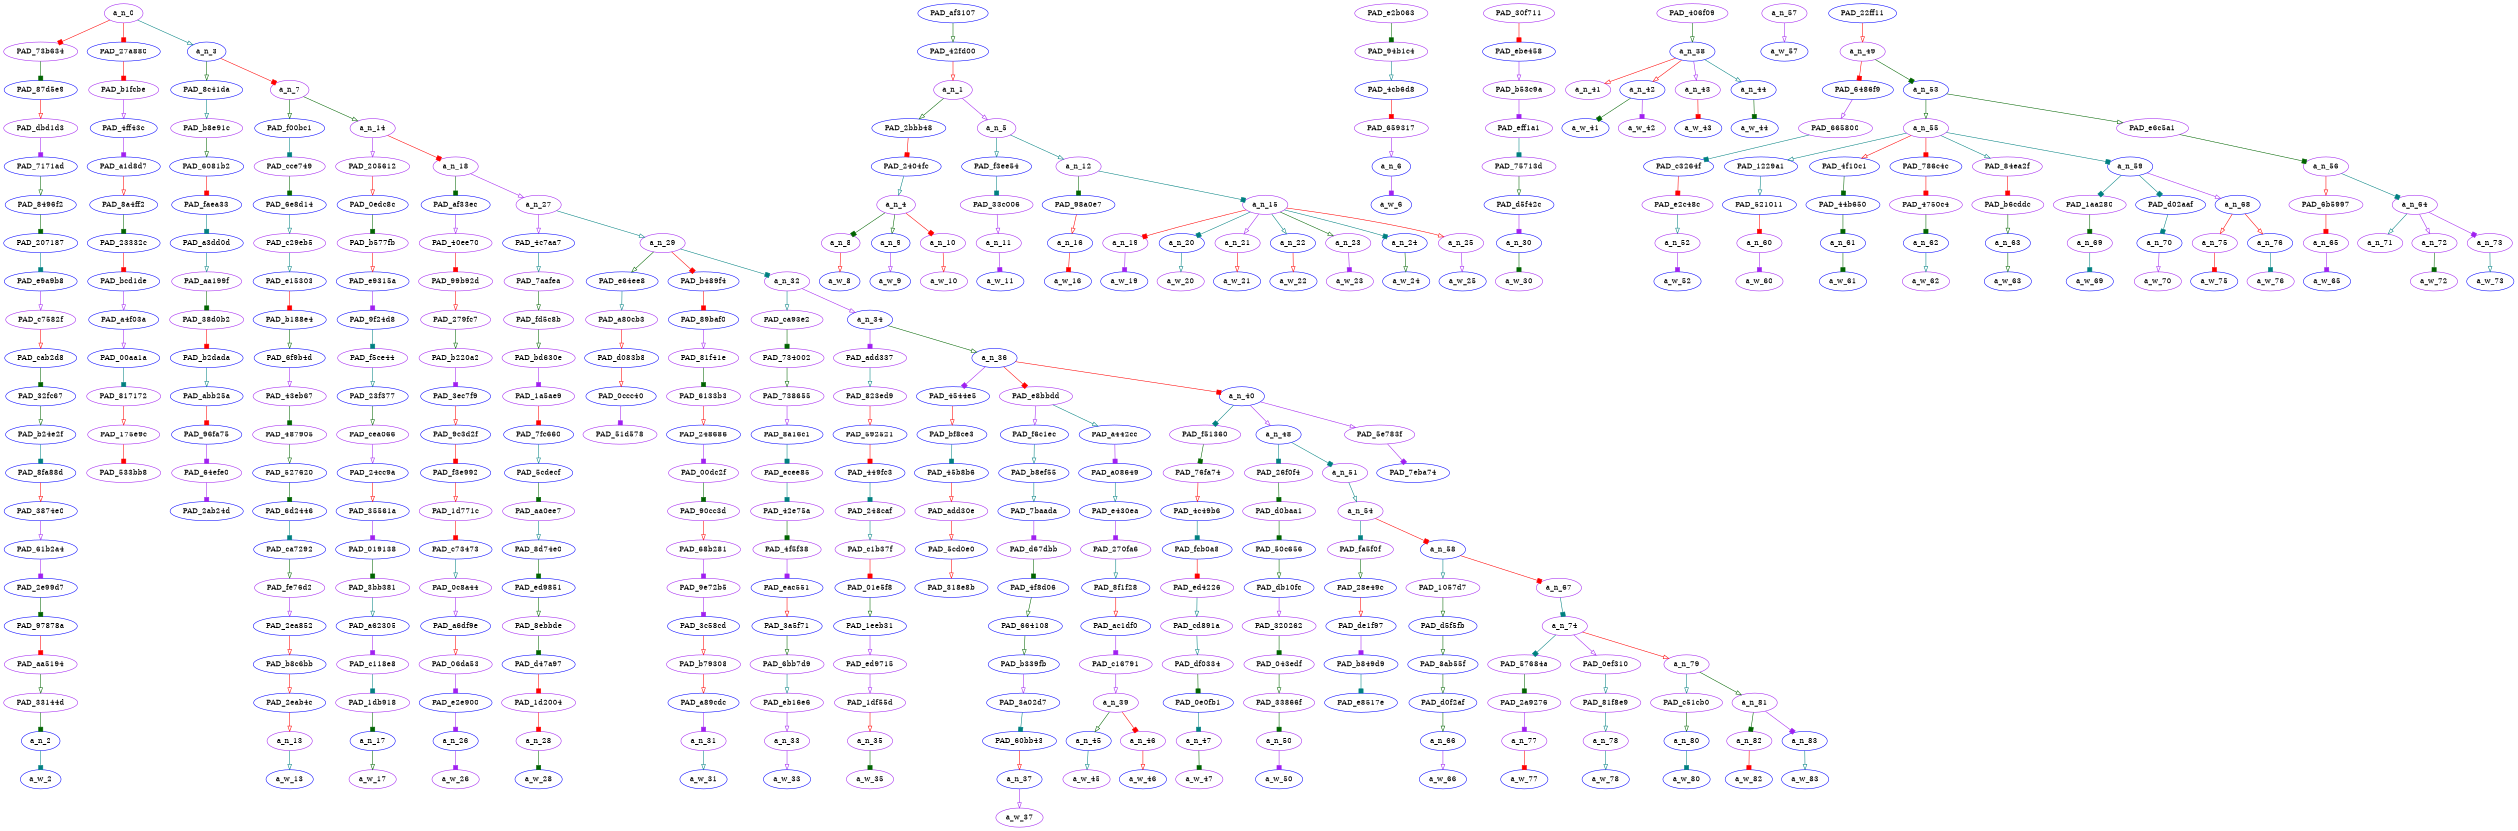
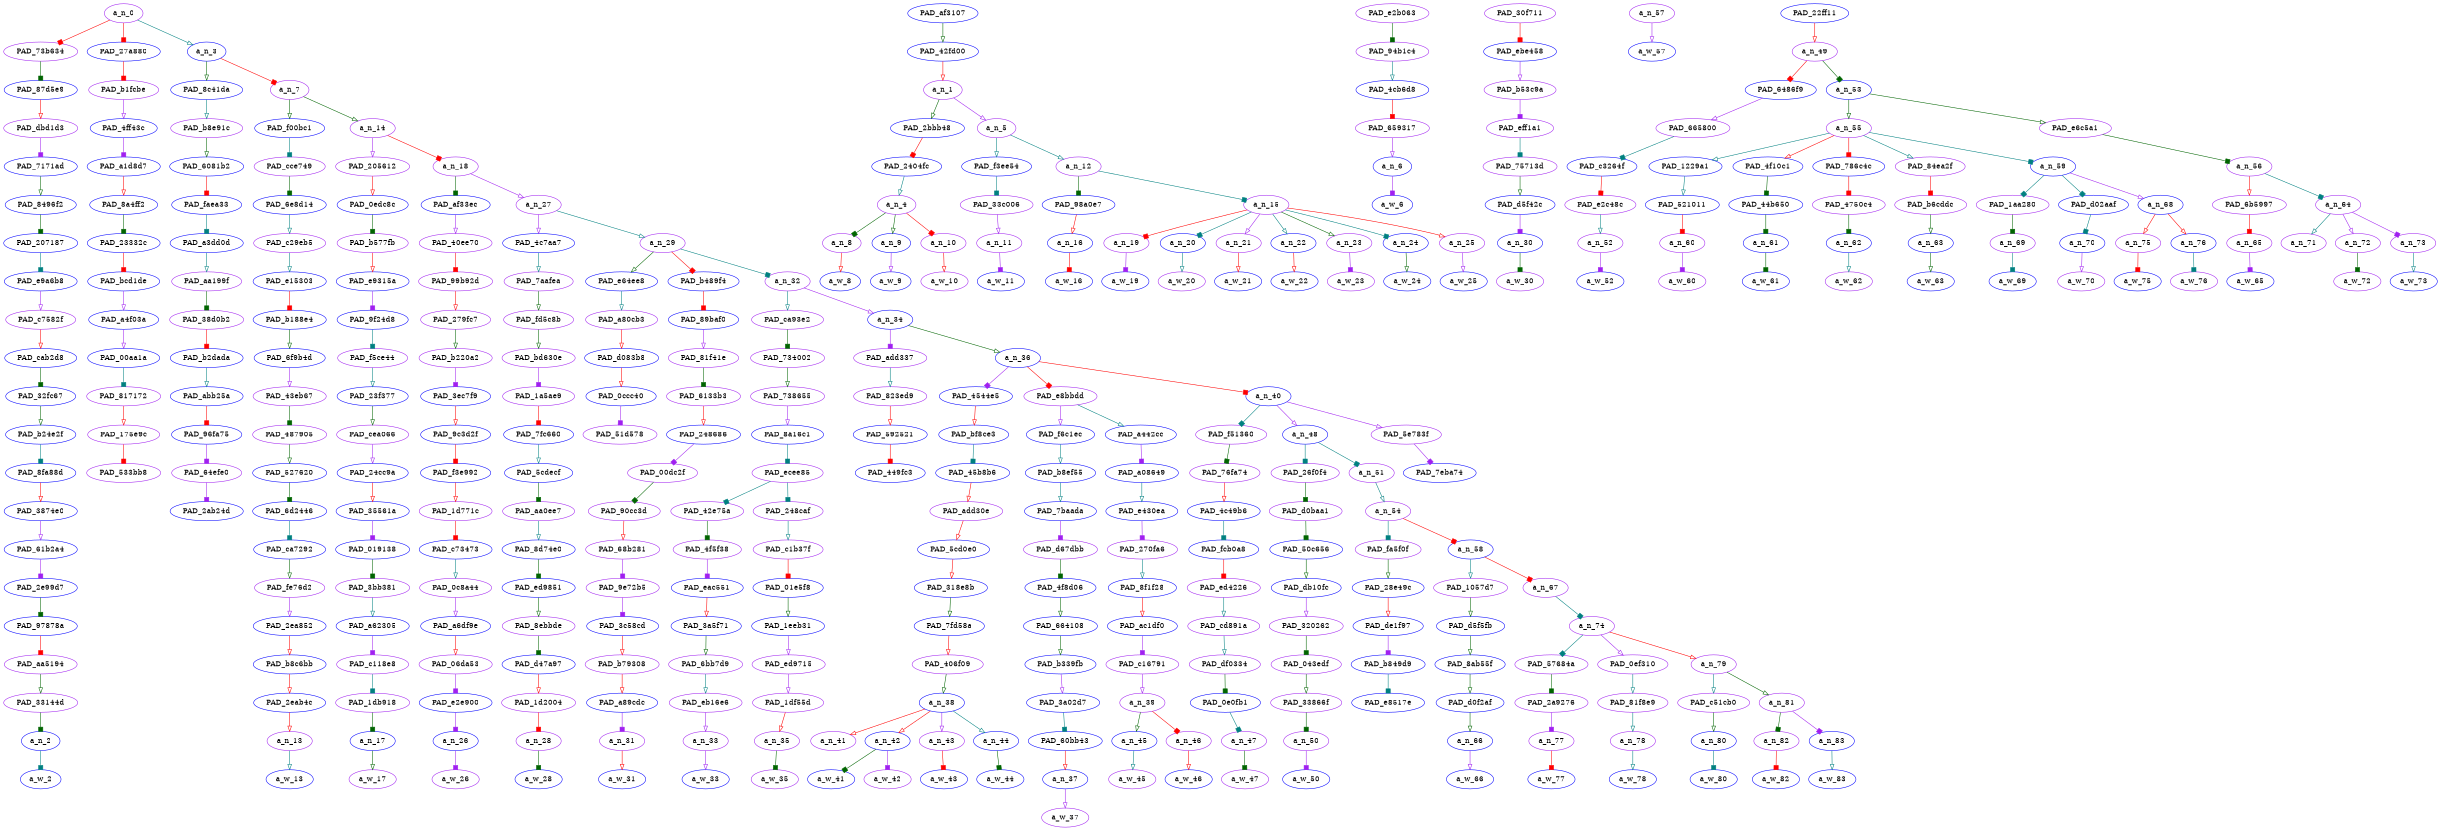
(41, 281) -> (41, 281)
(870, 489) -> (788, 489)
none -> (949, 626)
(539, 681) -> (539, 681)
(703, 758) -> (622, 758)
